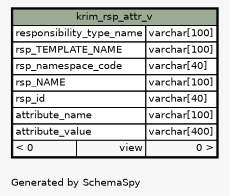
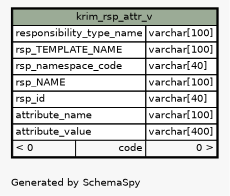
(131, 148) -> (131, 148)
